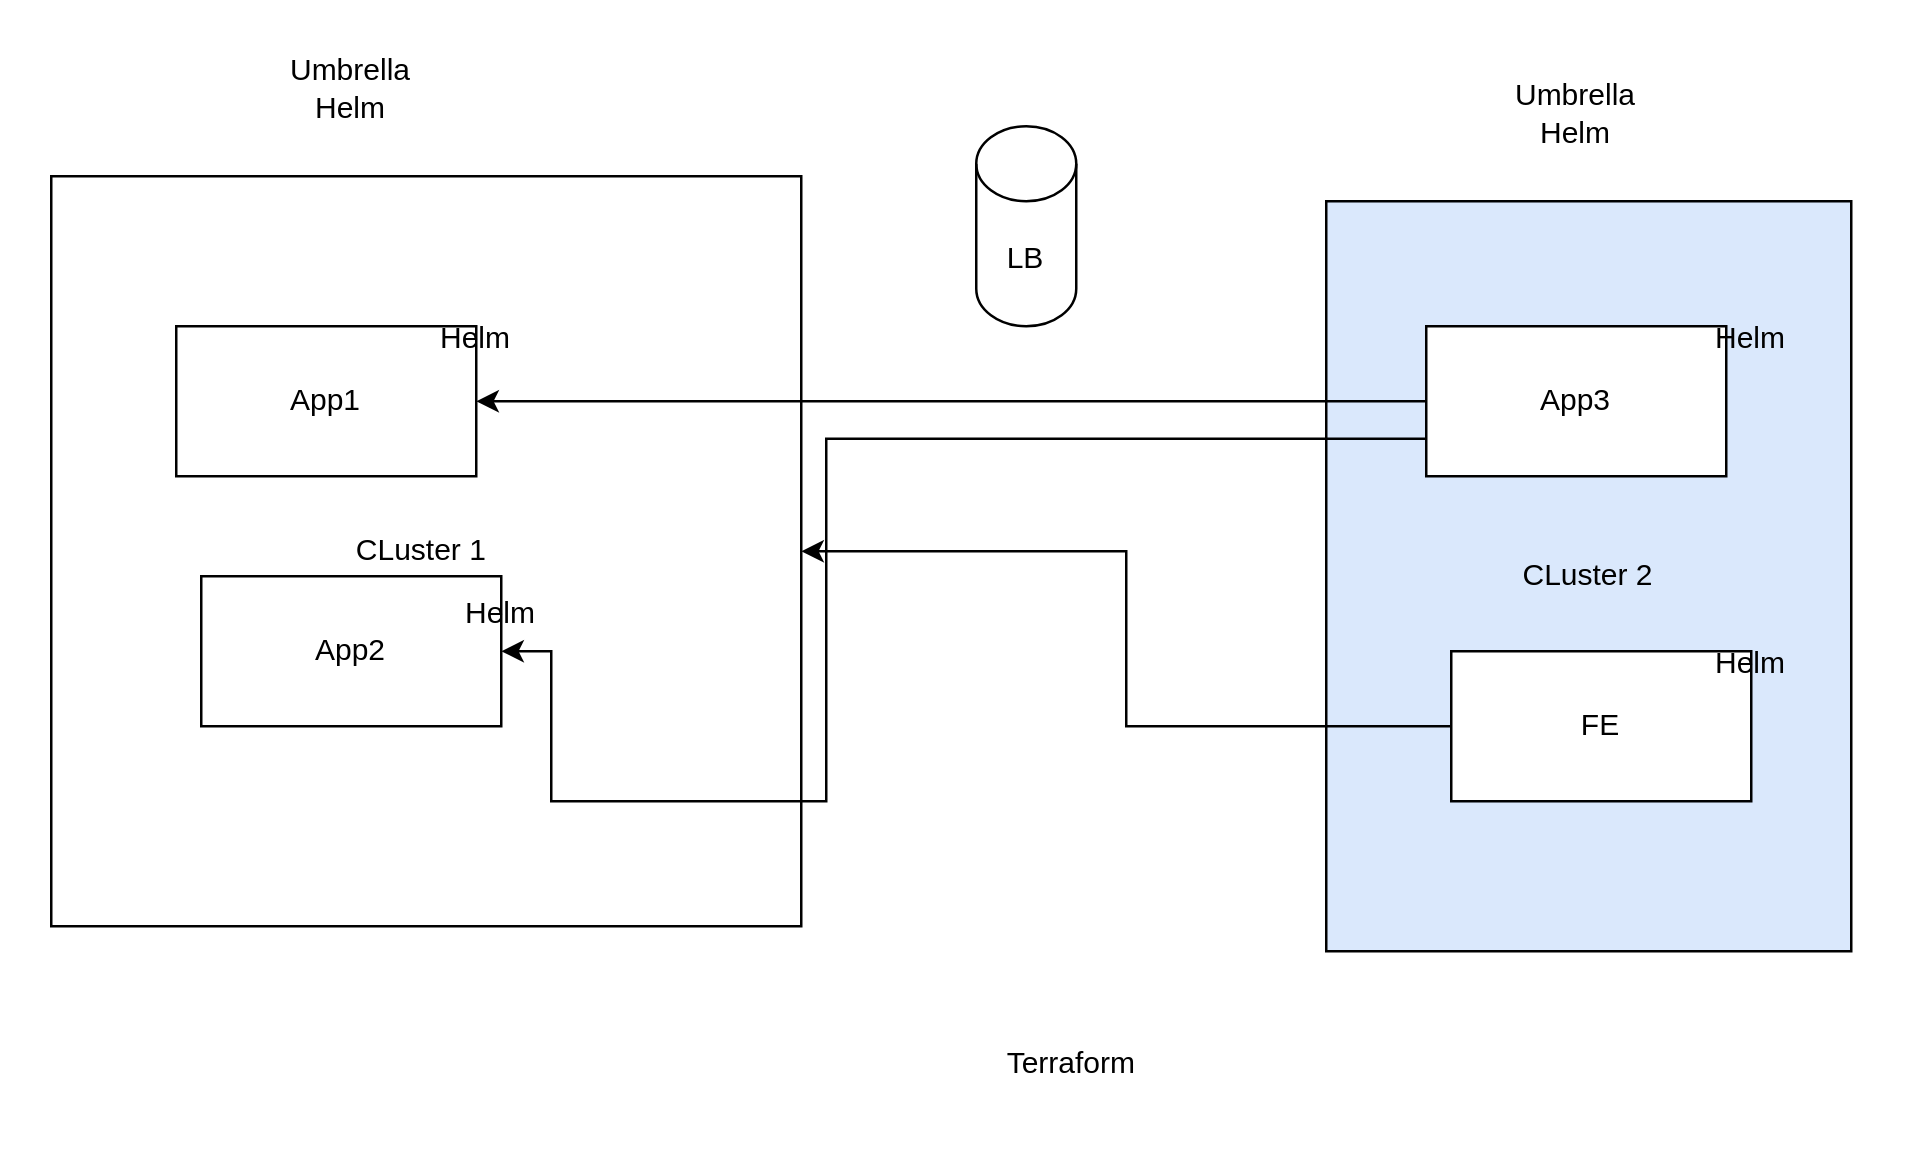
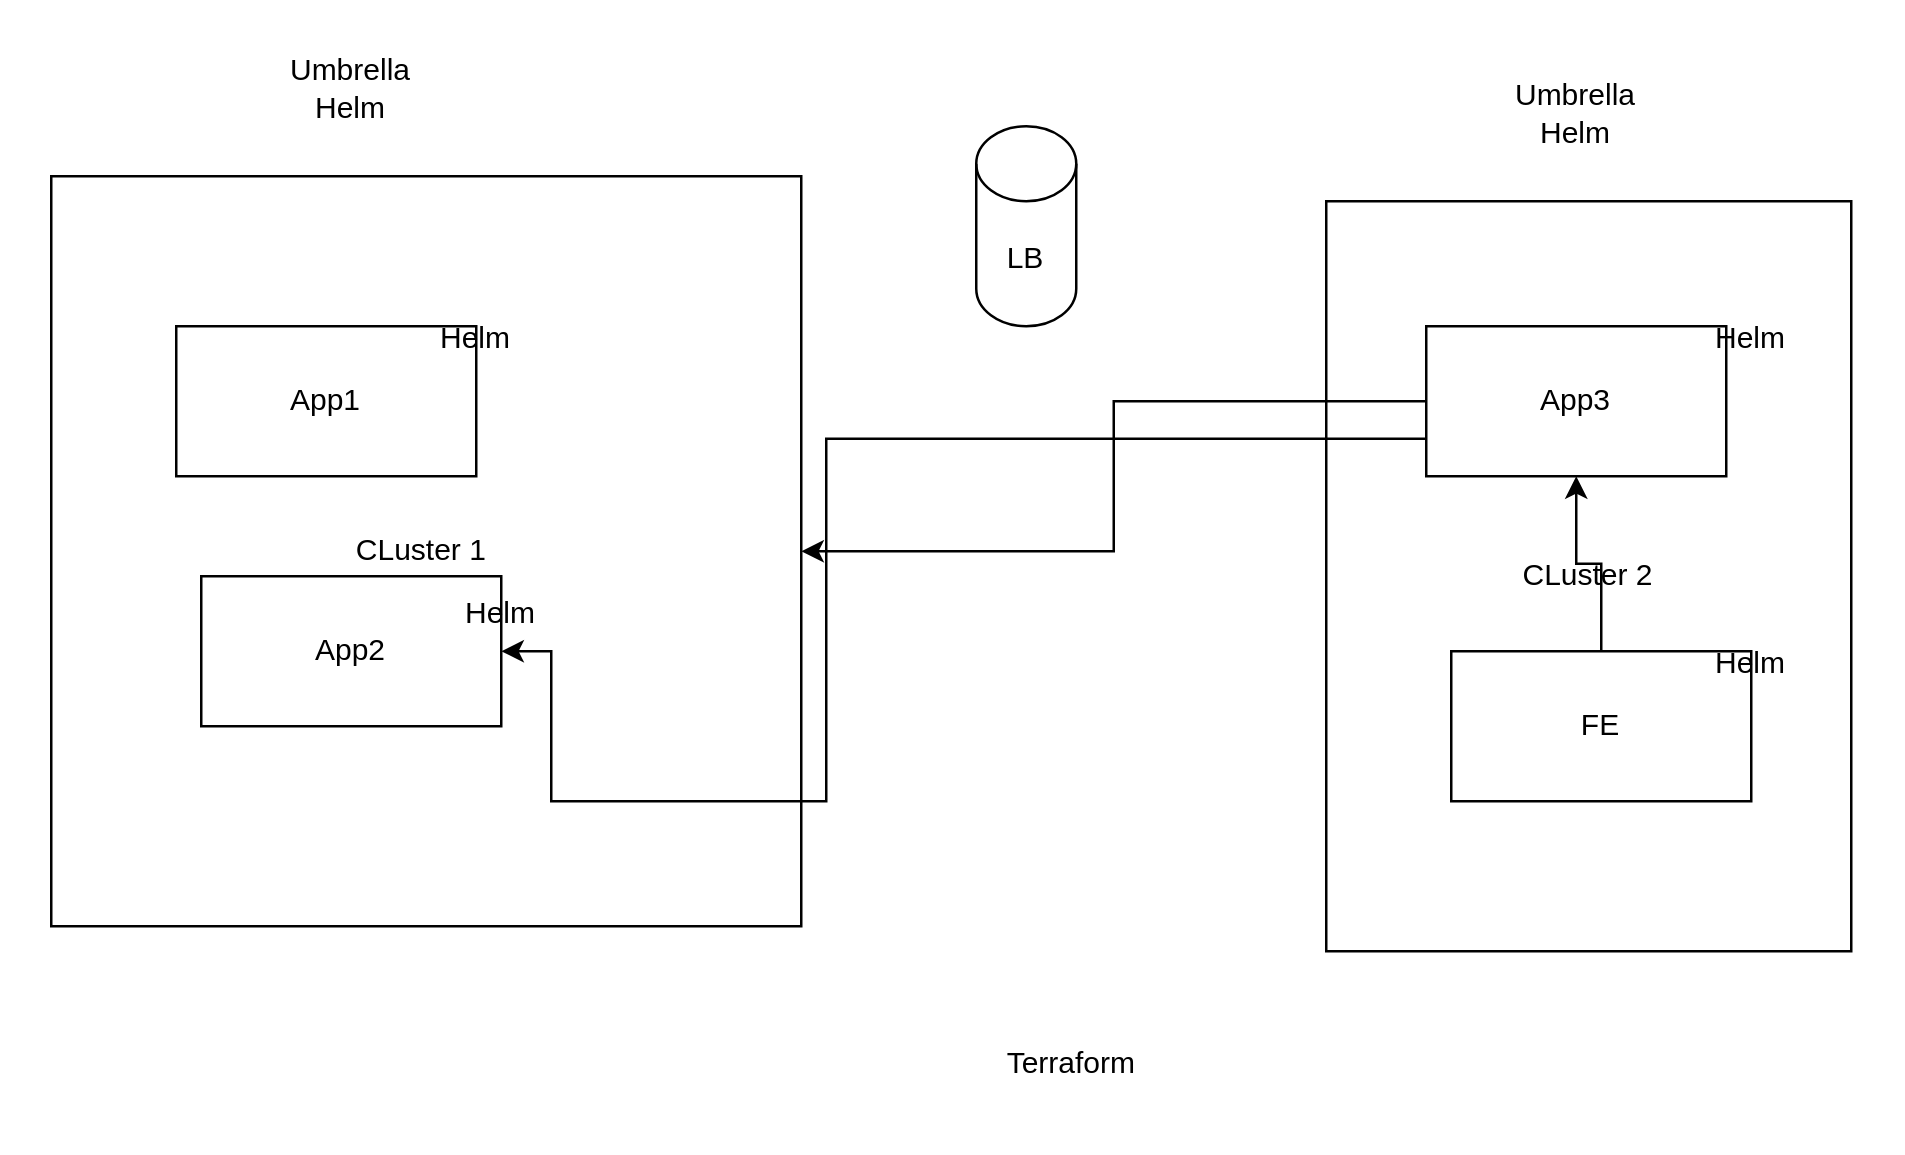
(804, 401) -> (1114, 494)
(1589, 576) -> (1589, 576)
(1197, 726) -> (1597, 564)
